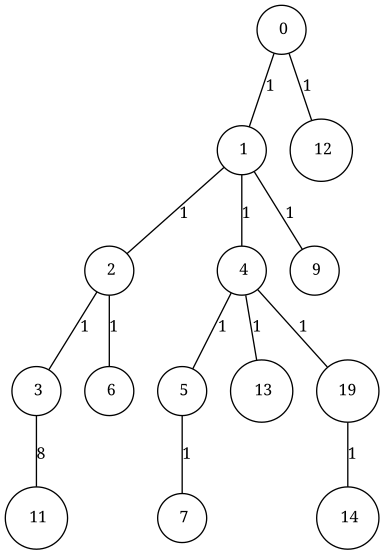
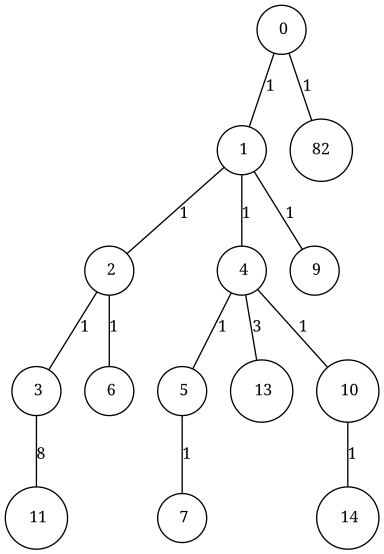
(321, 150) -> (321, 150)
(257, 327) -> (257, 327)
(348, 391) -> (348, 391)
